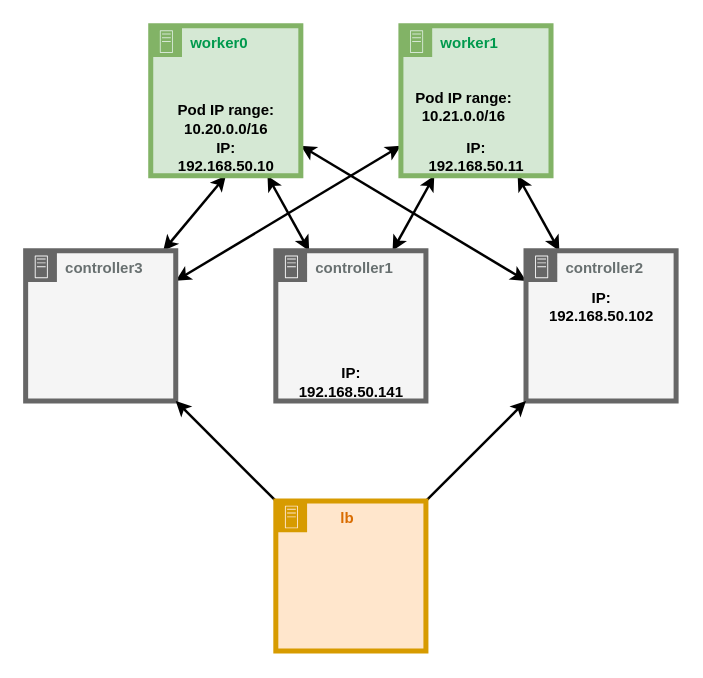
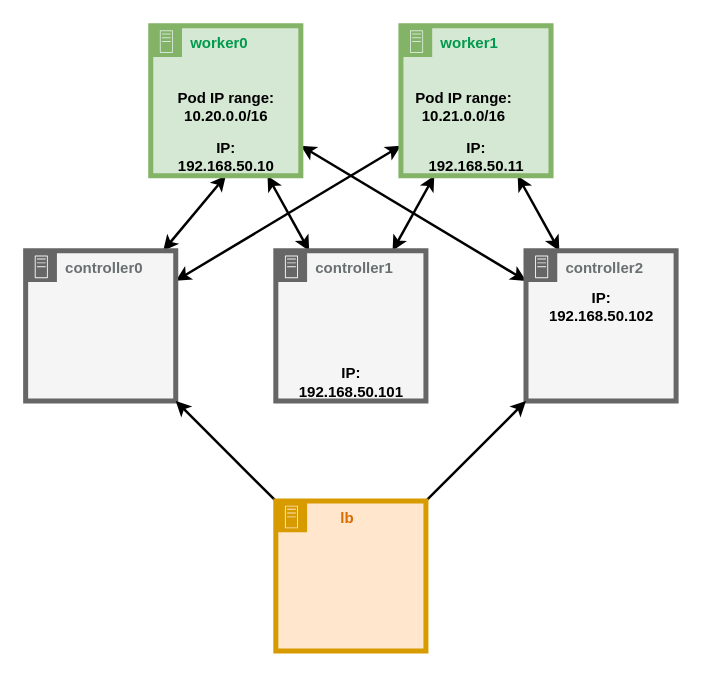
(226, 119) -> (226, 107)
(108, 268) -> (108, 268)
(351, 382) -> (351, 382)
